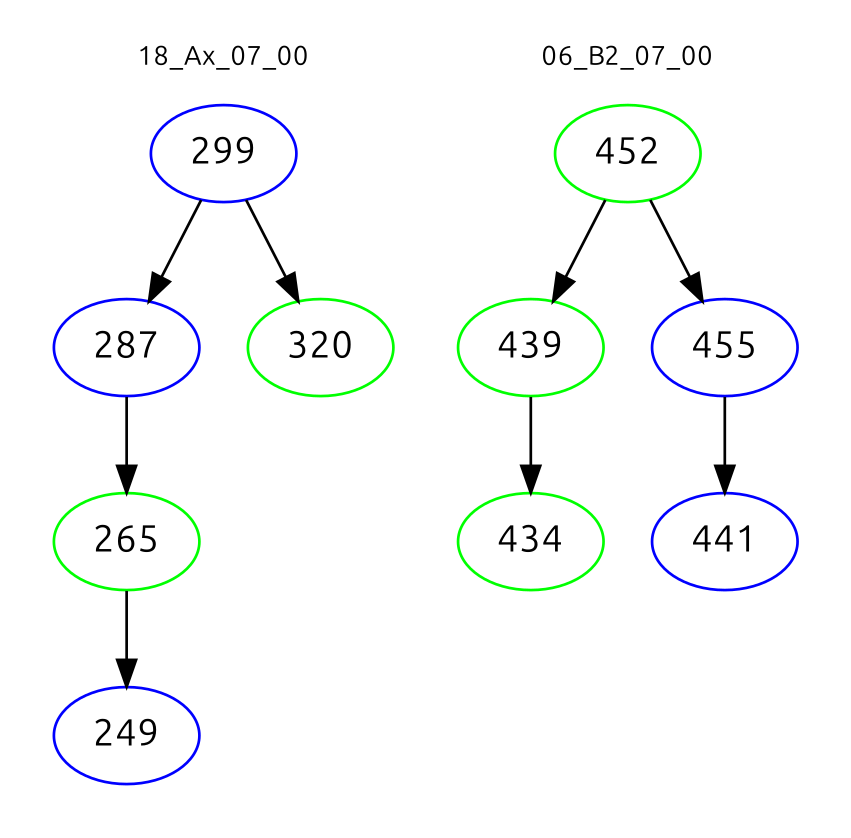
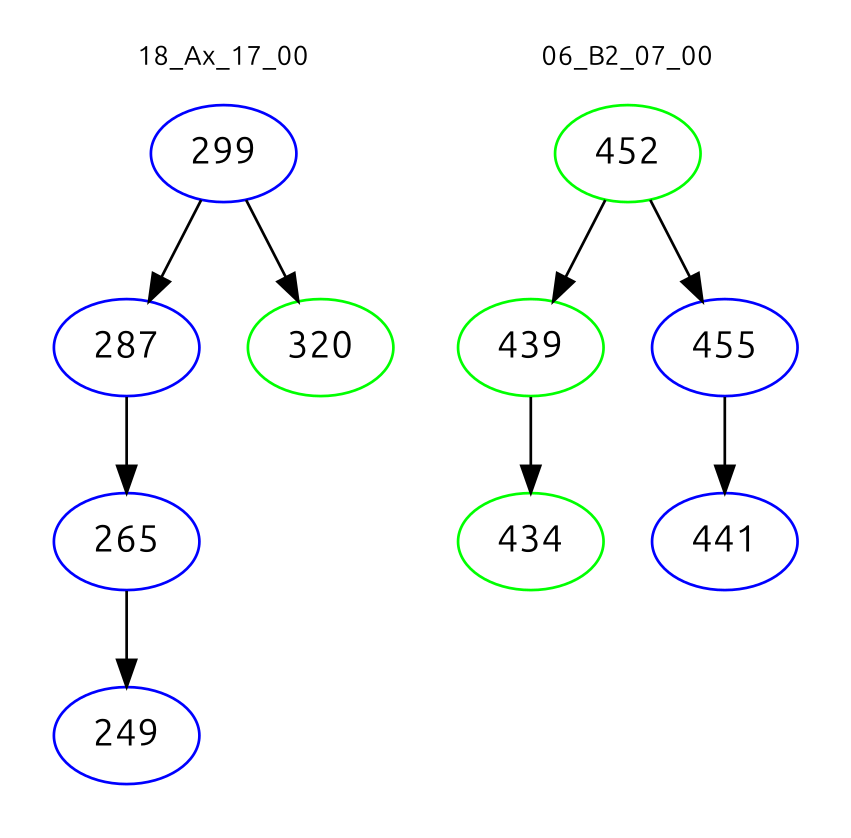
(224, 58) -> (224, 58)
(127, 542) -> (127, 542)
